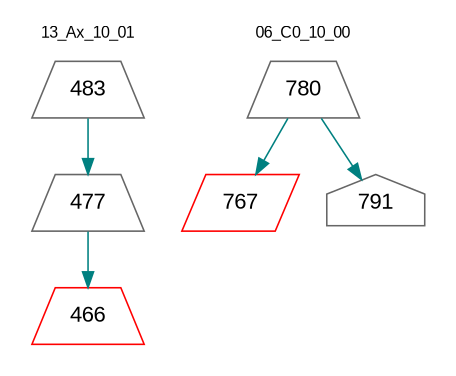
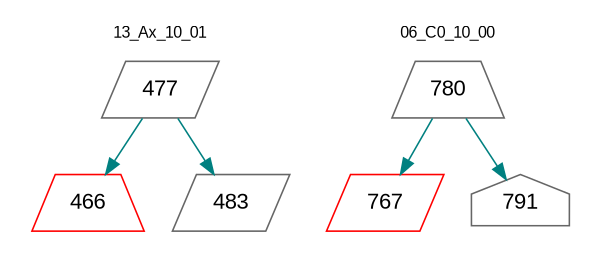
(88, 90) -> (231, 203)
(88, 139) -> (191, 140)
(88, 203) -> (160, 90)
